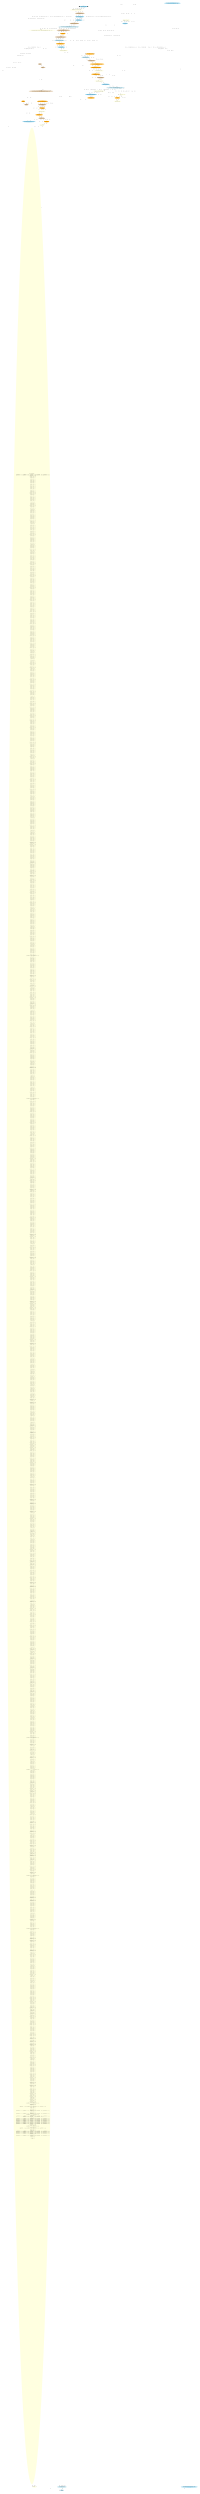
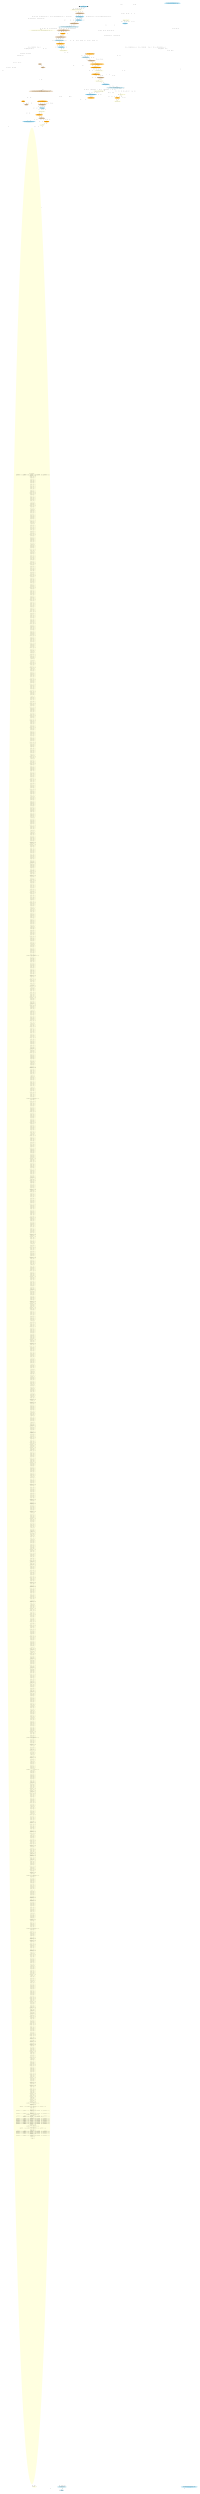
(42, 108) -> (42, 108)
